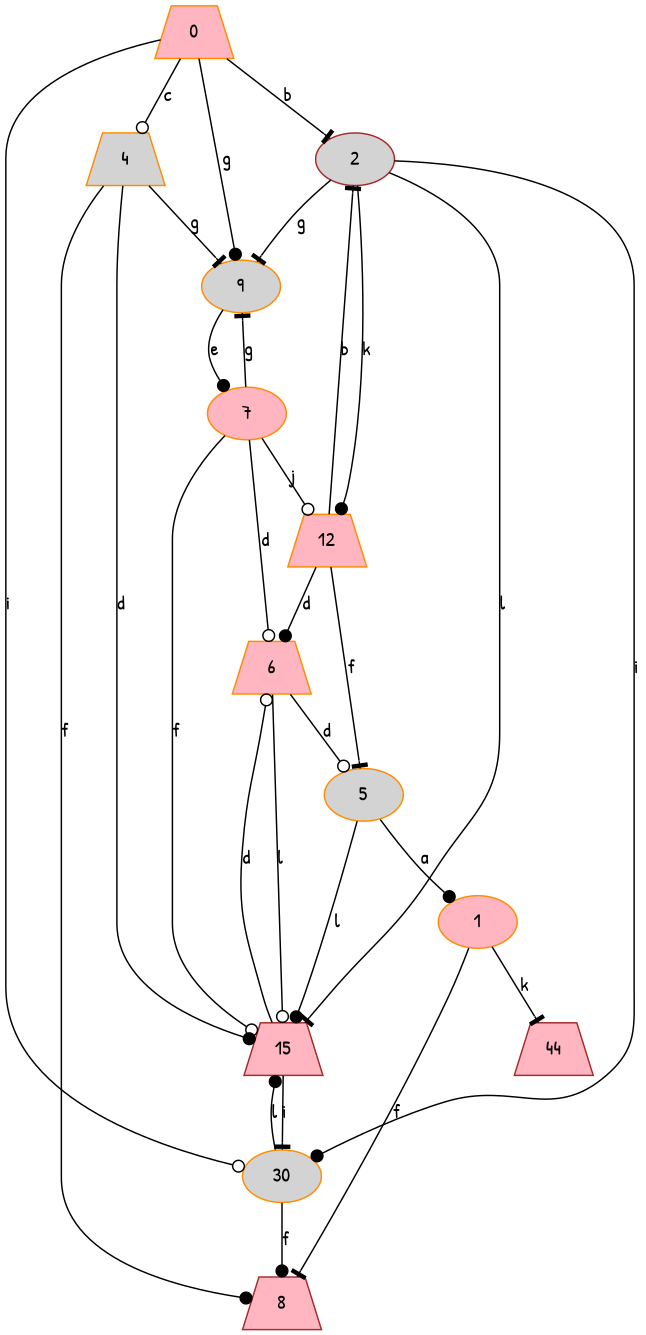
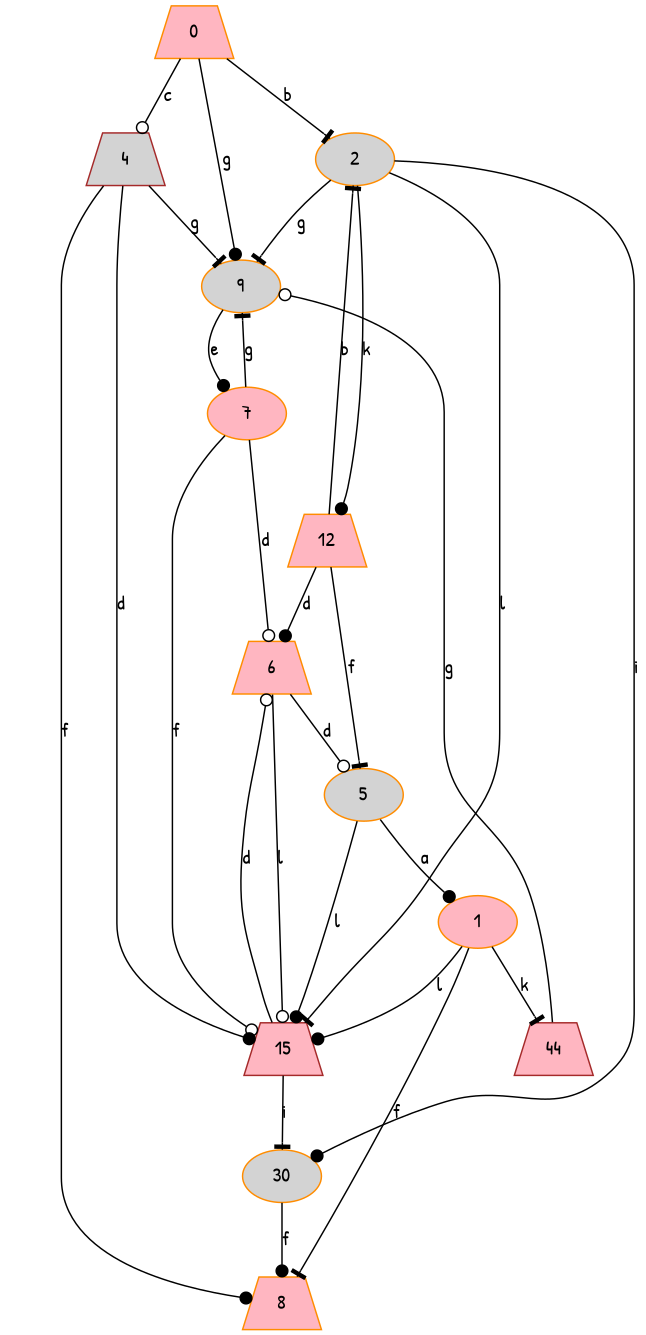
(126, 159) -> (126, 159)
(355, 159) -> (355, 159)
(283, 471) -> none
(6, 622) -> none
none -> (444, 627)
(271, 1119) -> (401, 1004)
(282, 1303) -> (282, 1303)
